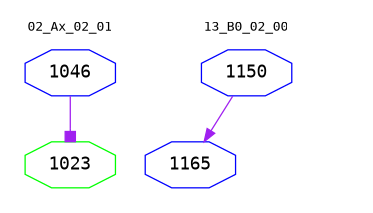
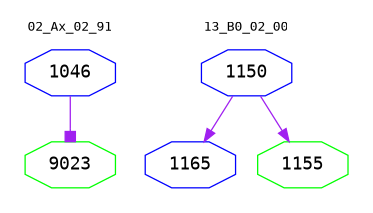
(70, 27) -> (70, 27)
(70, 165) -> (70, 165)
none -> (303, 165)
